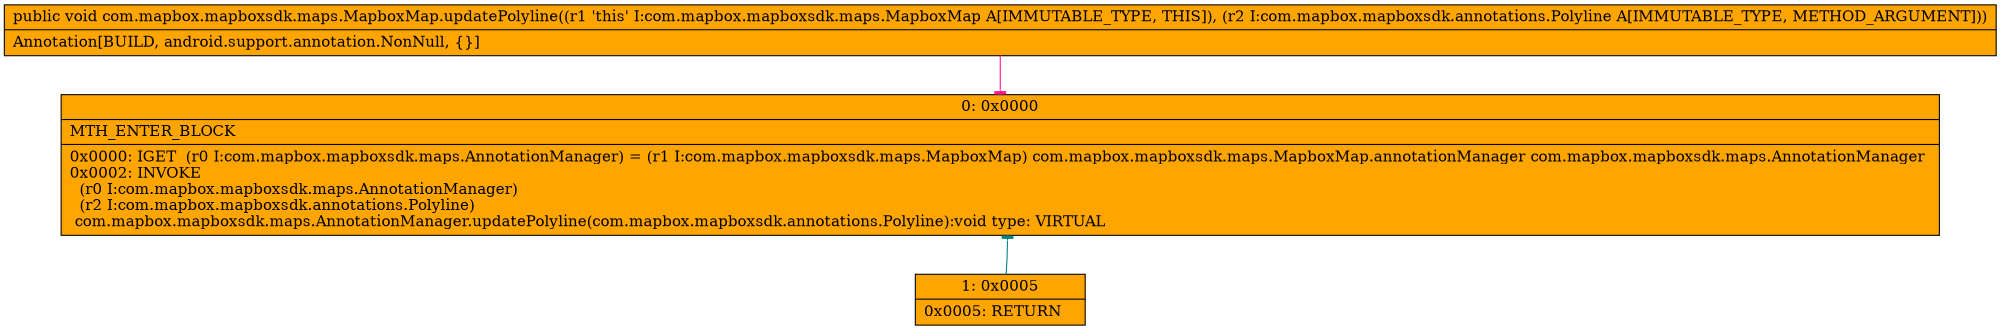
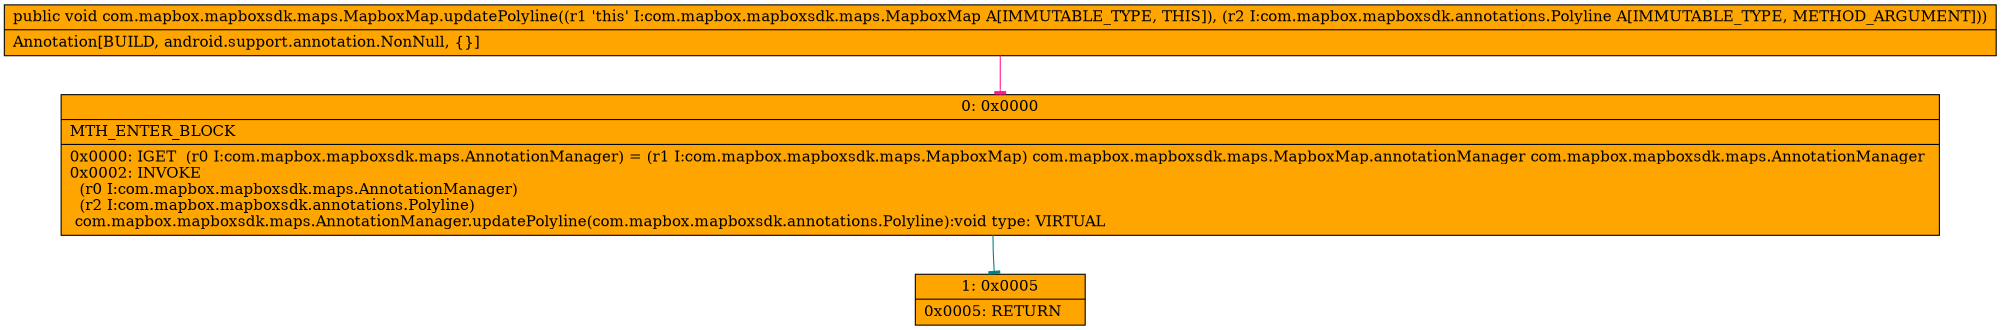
(1007, 258) -> (993, 252)
